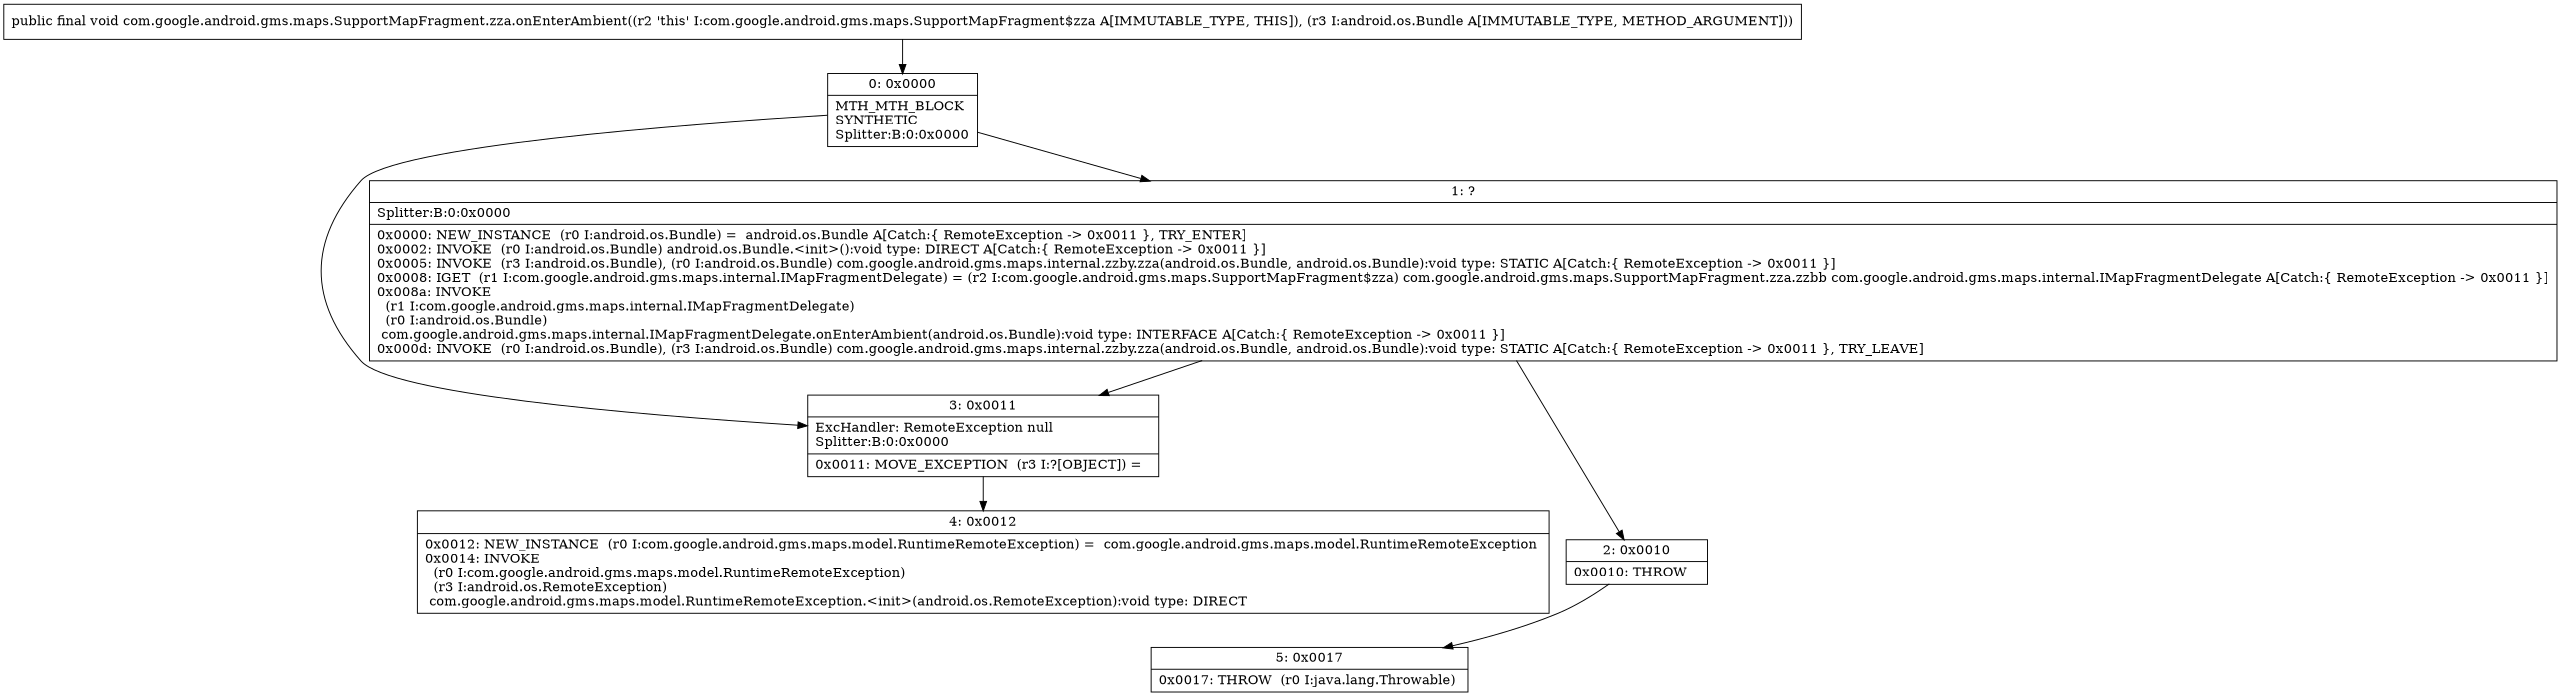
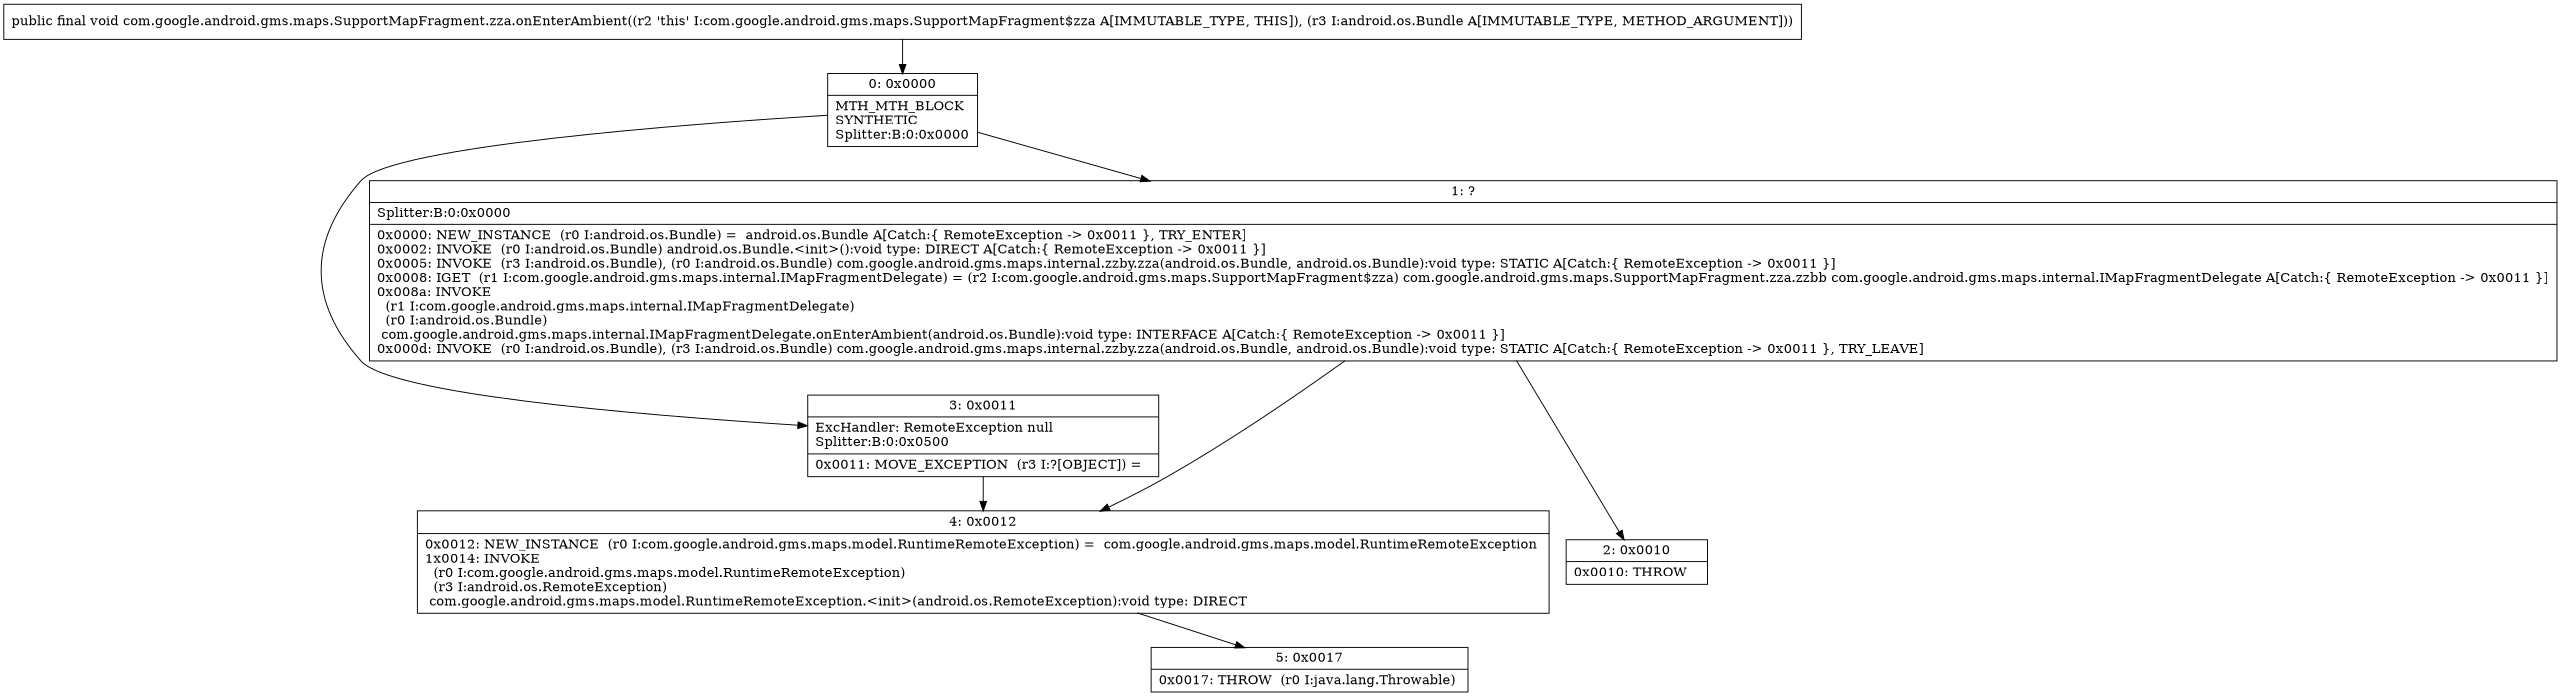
(1155, 376) -> (1230, 439)
(883, 442) -> (883, 442)
(487, 559) -> (487, 559)
(1534, 622) -> (1186, 629)
